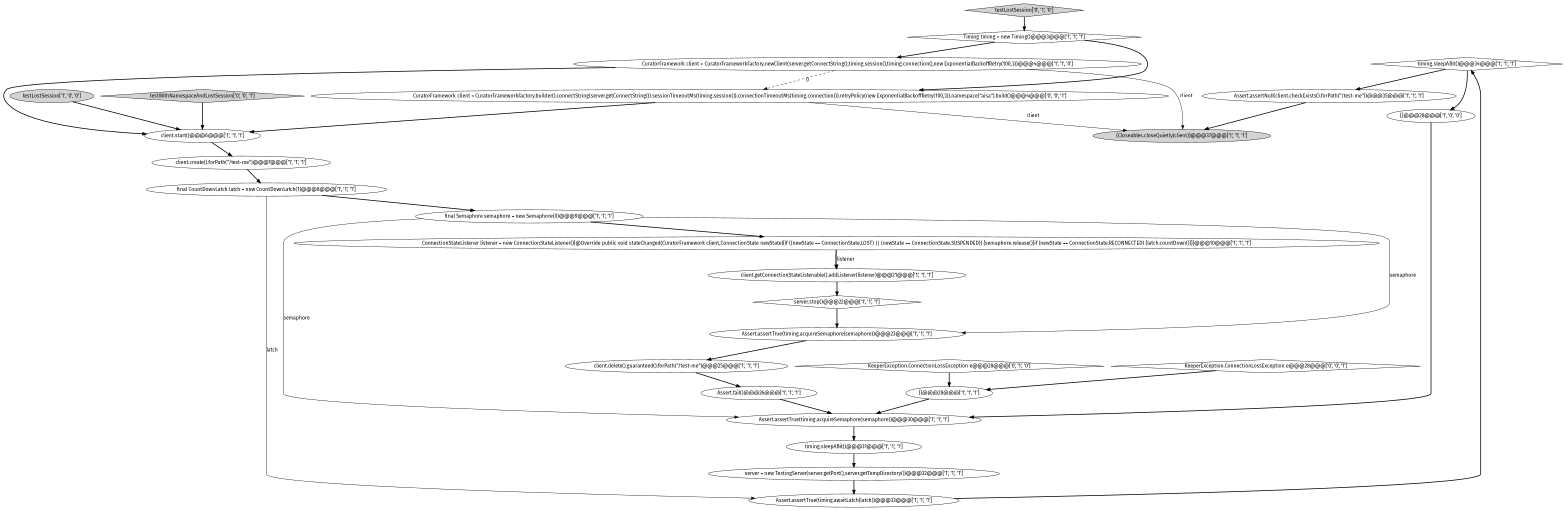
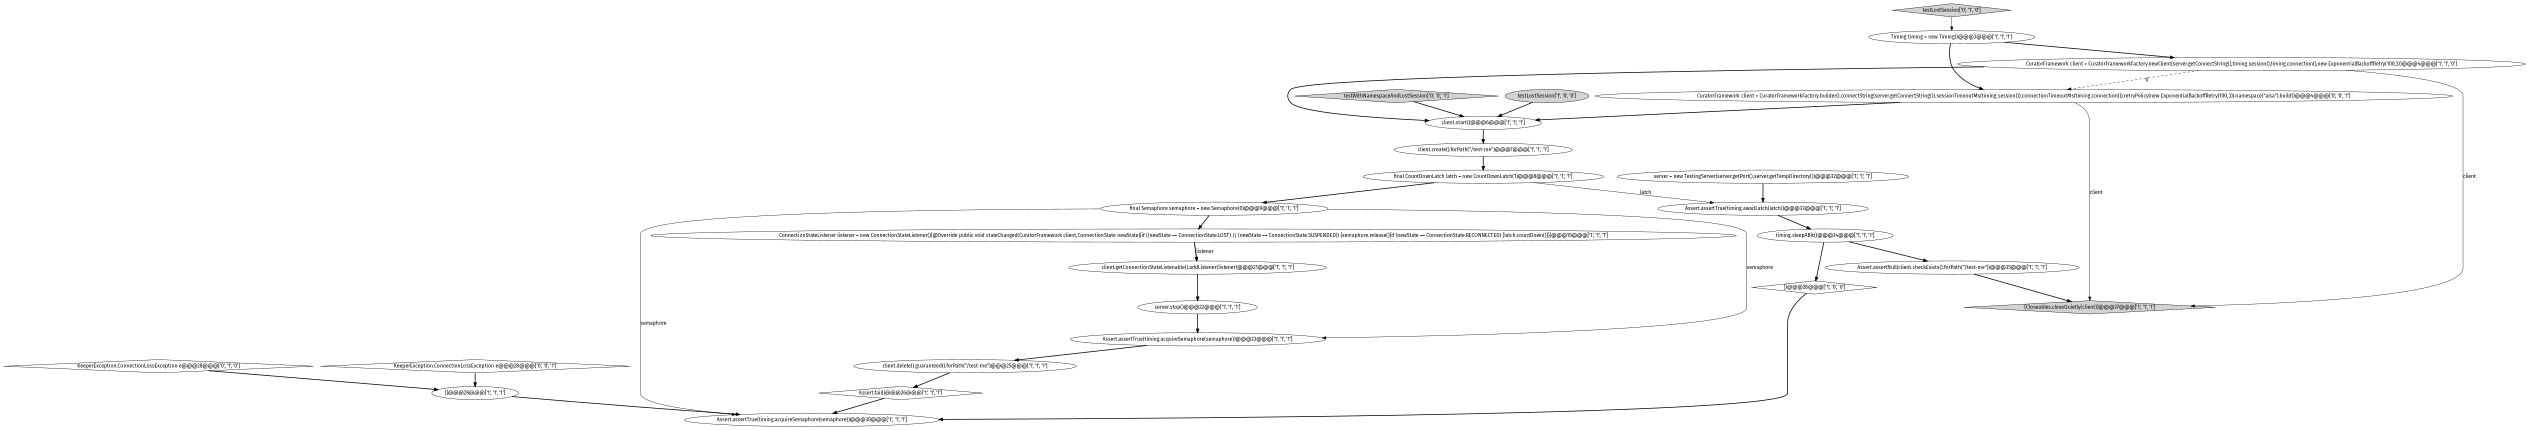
(1024, 22) -> (1952, 22)
(1024, 37) -> (1952, 37)
(1467, 64) -> (1825, 236)
(1431, 116) -> (1815, 287)
(1182, 136) -> (2090, 307)
(837, 302) -> (1198, 307)
(759, 393) -> (901, 393)
(854, 447) -> none
